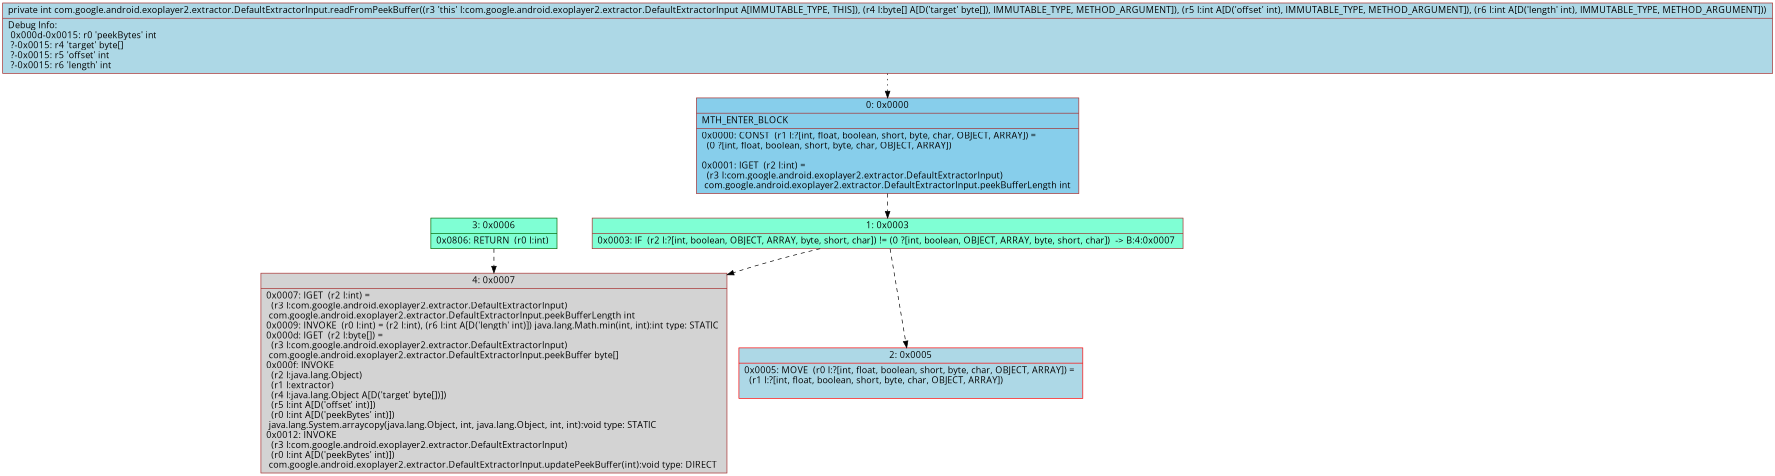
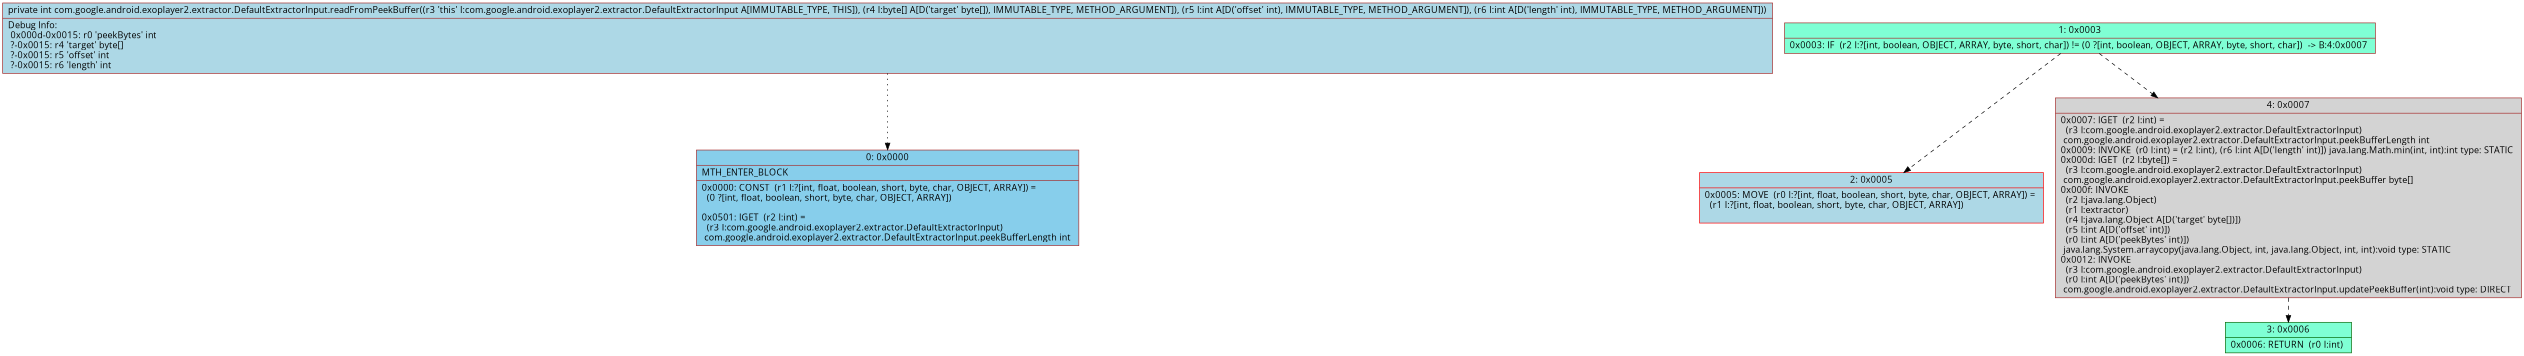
(755, 166) -> (755, 218)
(888, 202) -> none
(494, 241) -> (2288, 345)
(494, 258) -> (2288, 307)
